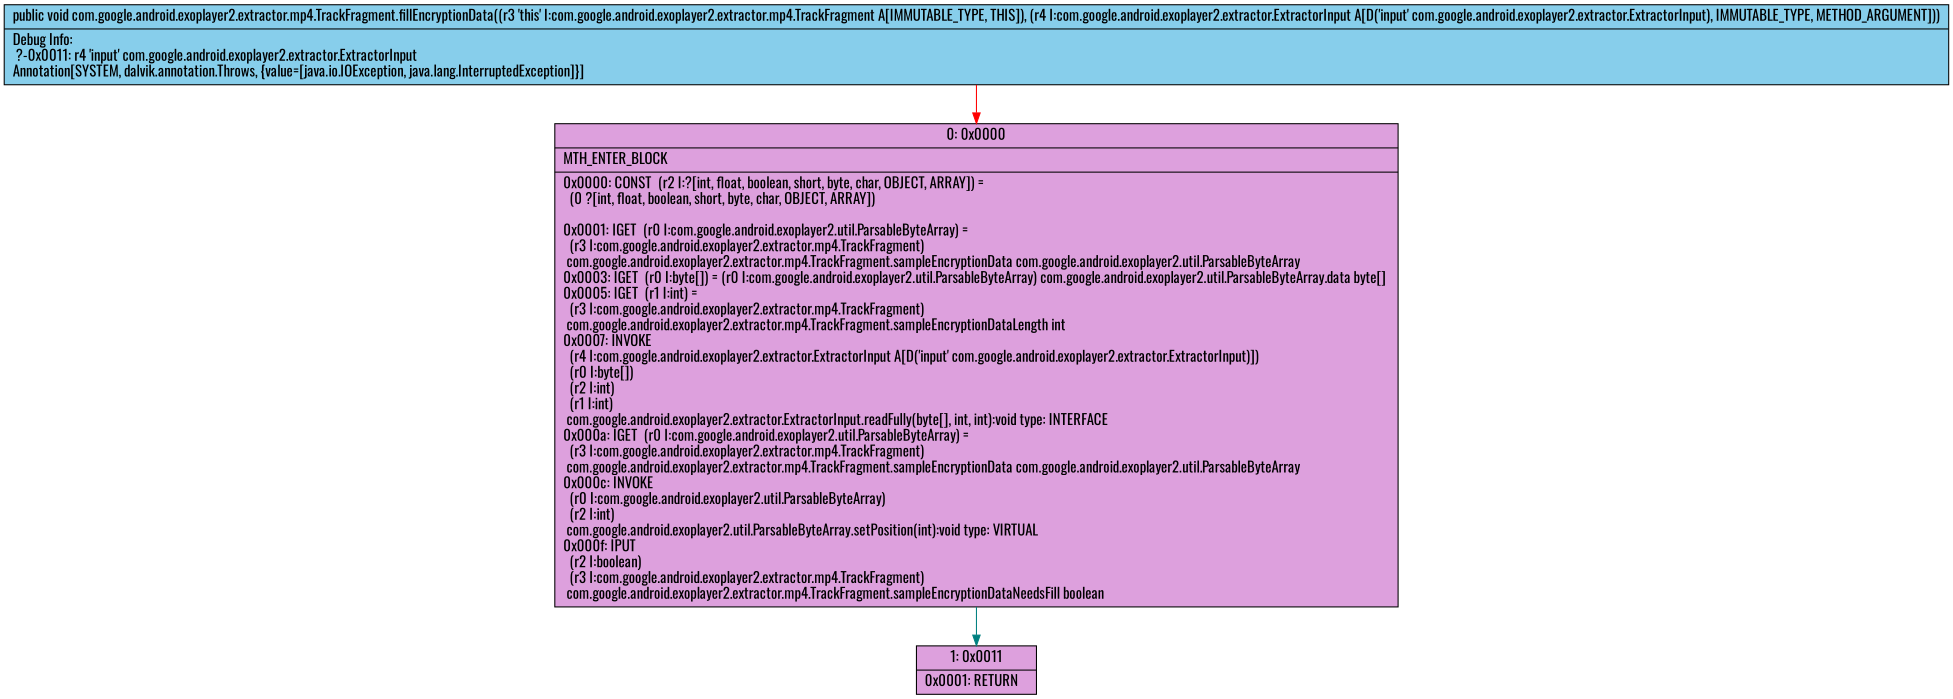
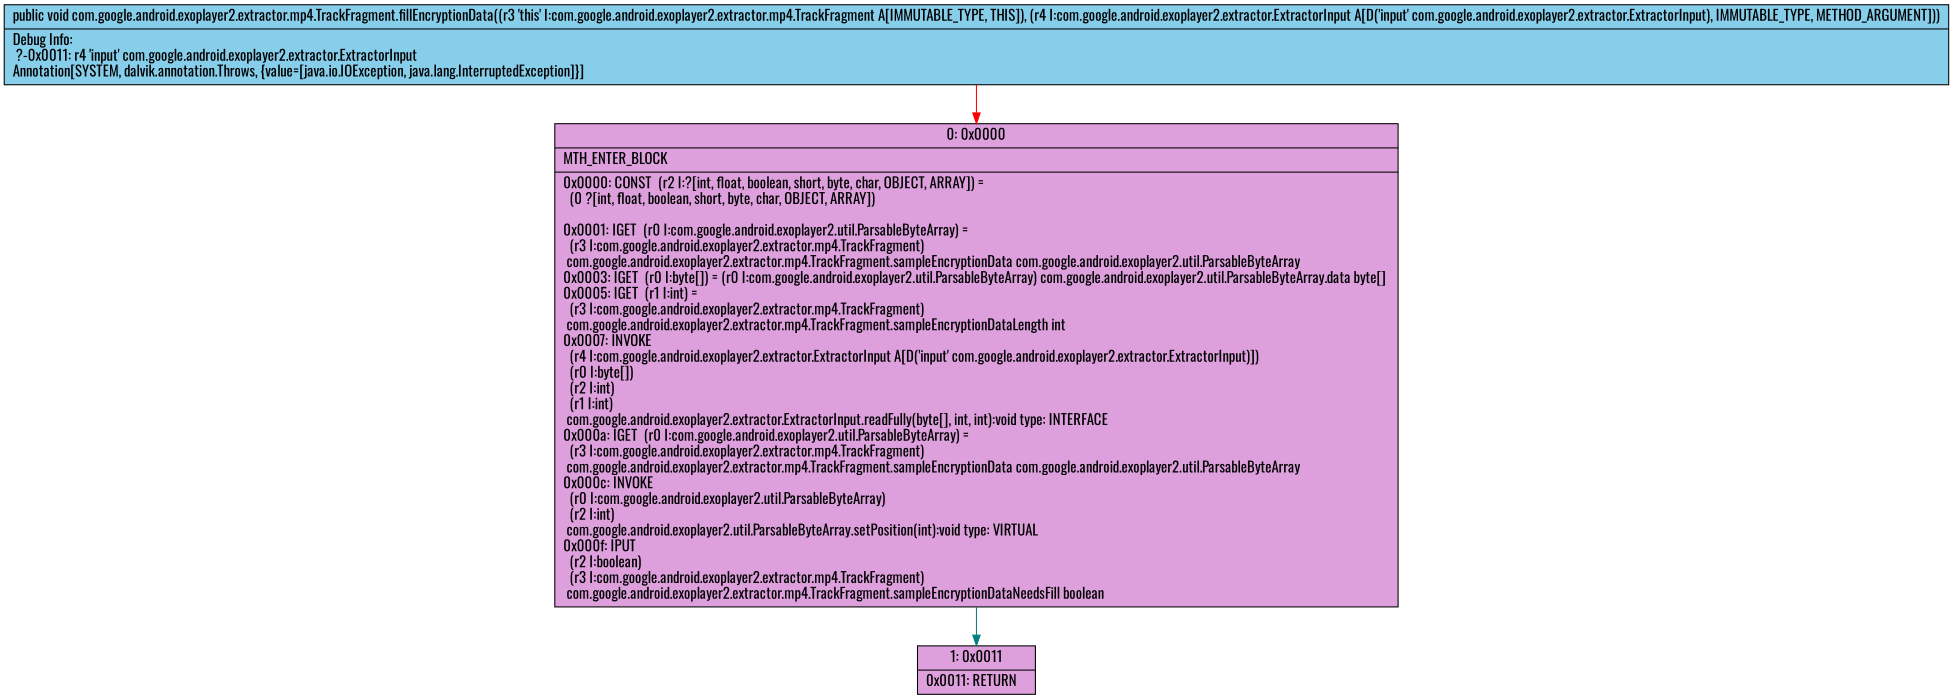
(976, 682) -> (976, 682)
